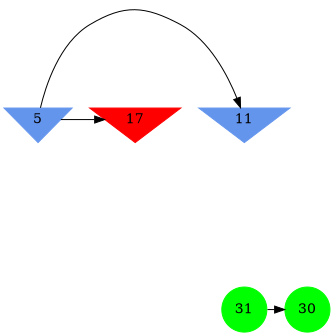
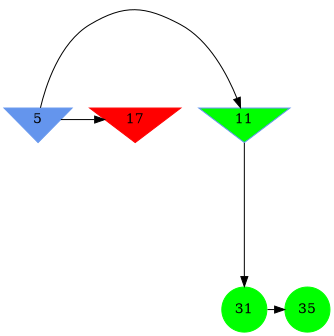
(244, 120) -> (244, 120)
none -> (244, 210)
(307, 310) -> (307, 310)
